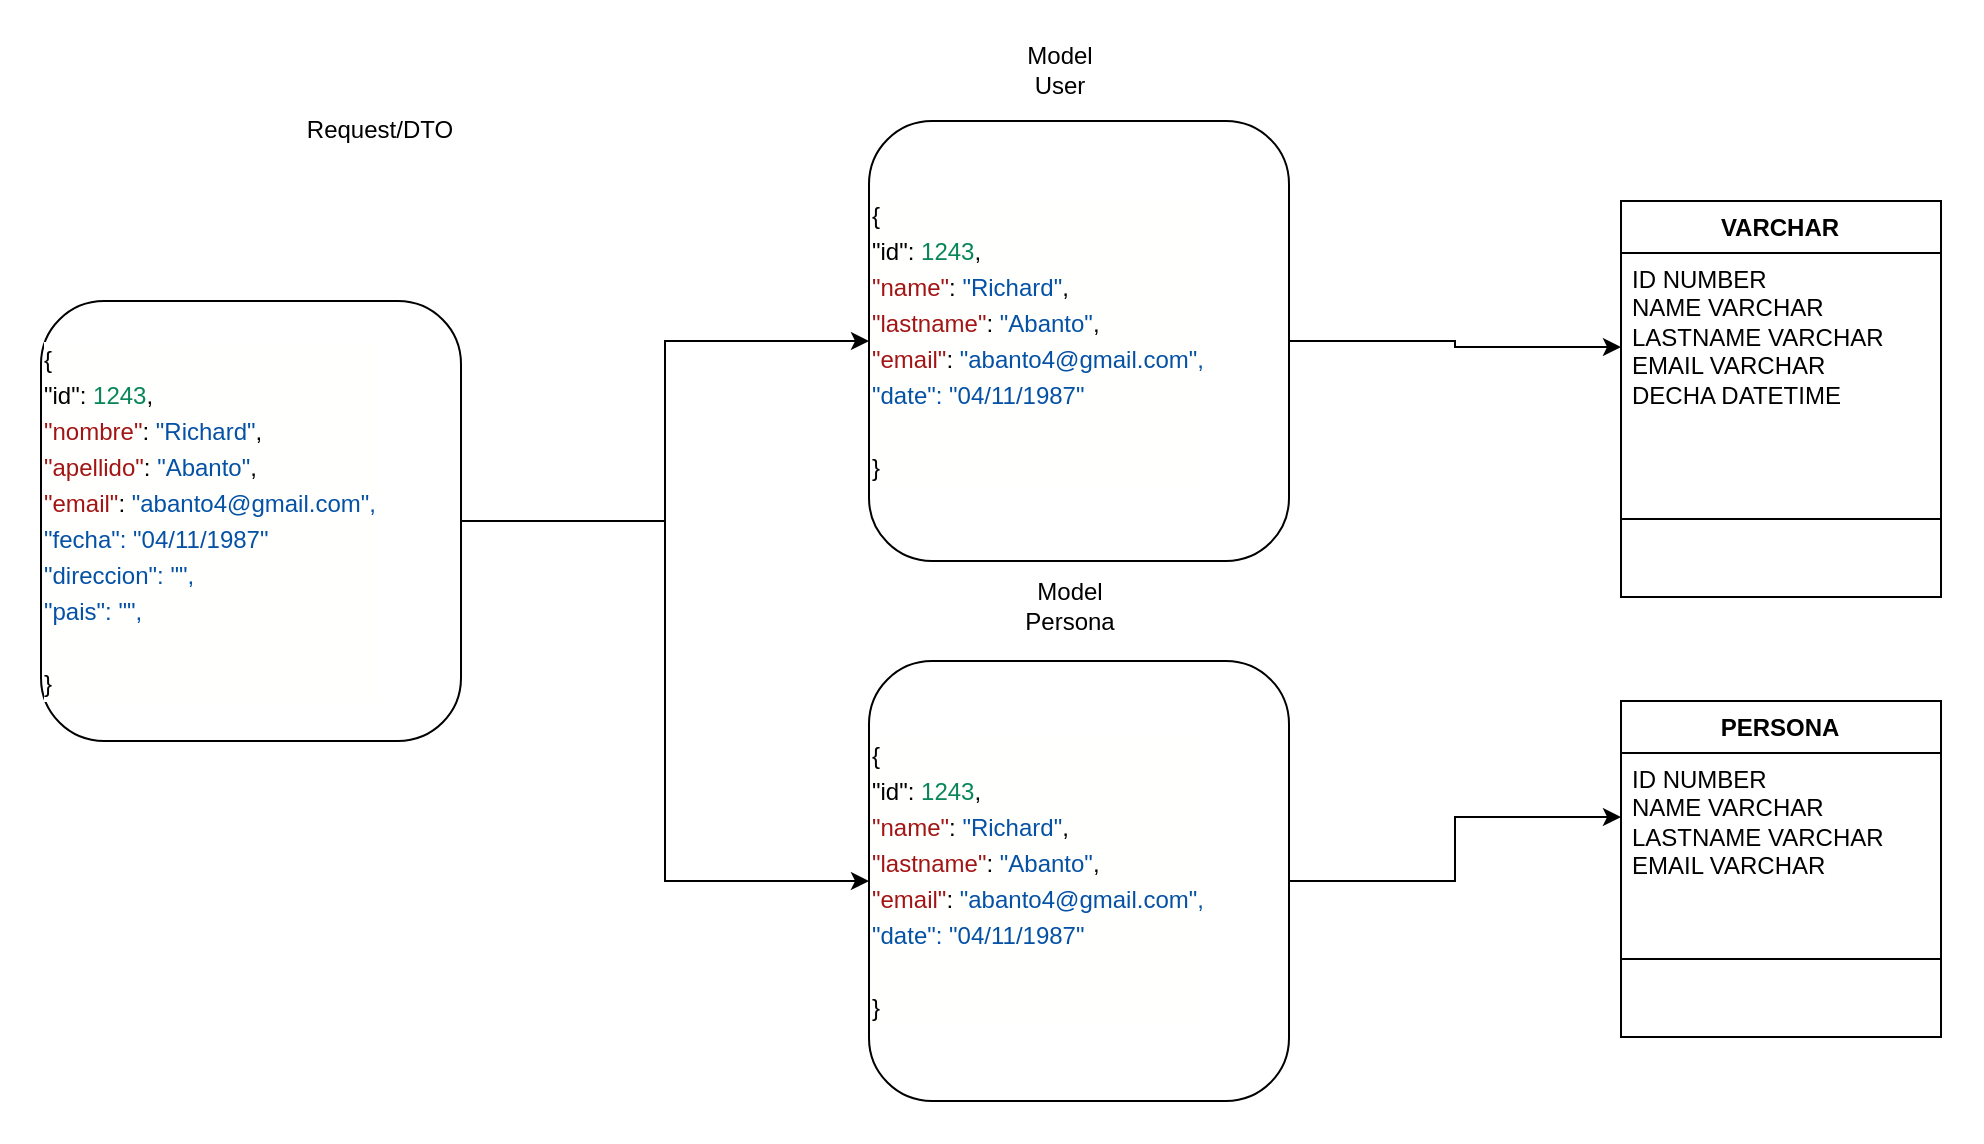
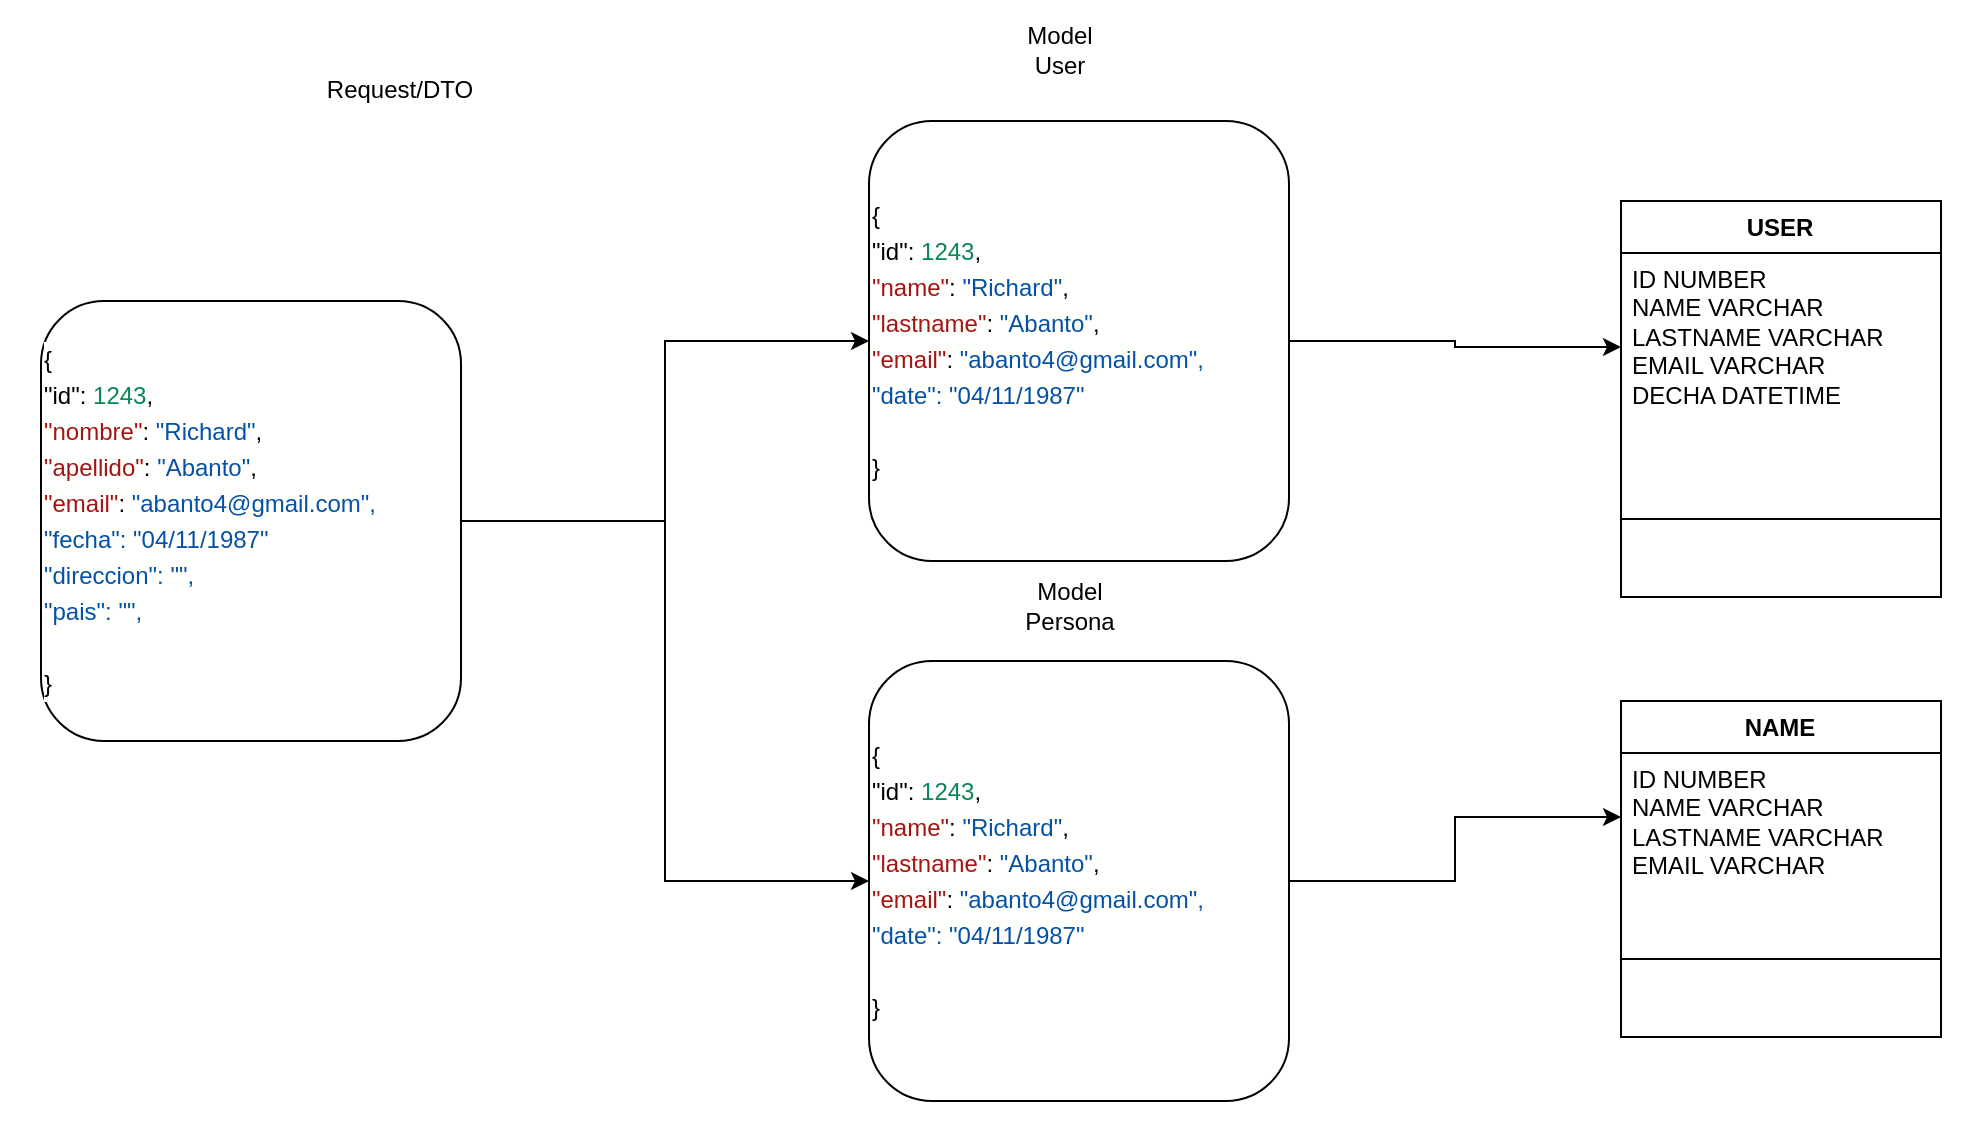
(1061, 71) -> (1061, 51)
(381, 131) -> (401, 91)
(1781, 229) -> (1781, 229)
(1781, 729) -> (1781, 729)
